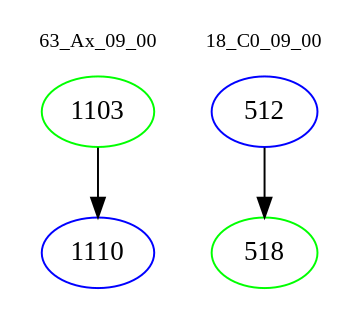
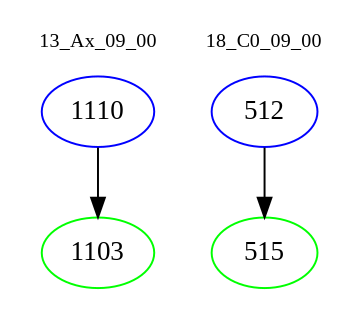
(99, 42) -> (99, 42)
(98, 173) -> (98, 173)
(265, 253) -> (265, 253)
